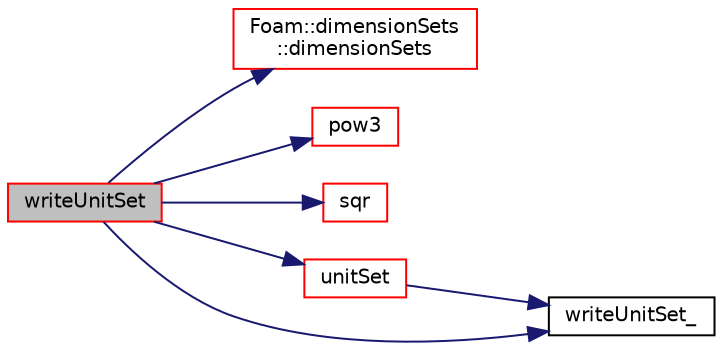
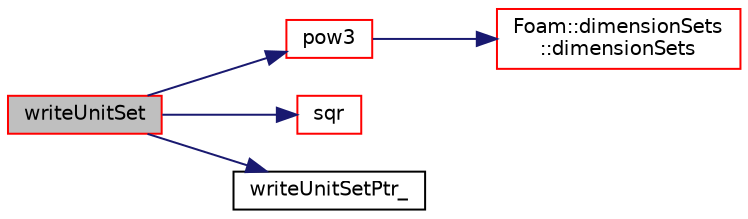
(178, 126) -> (425, 39)
(355, 278) -> none
(632, 316) -> (329, 191)
